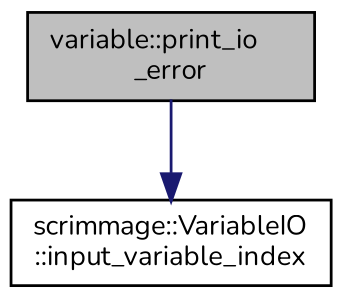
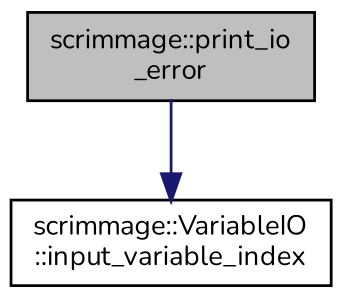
(171, 57) -> (171, 57)
